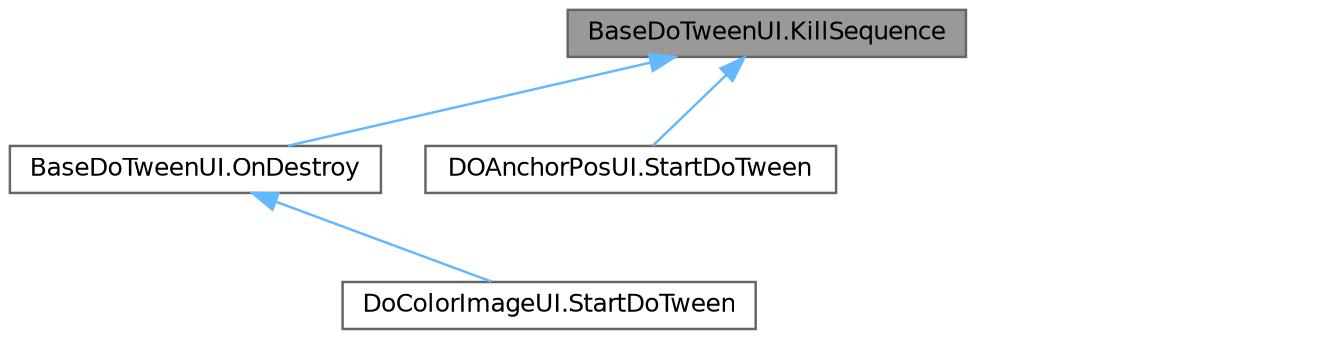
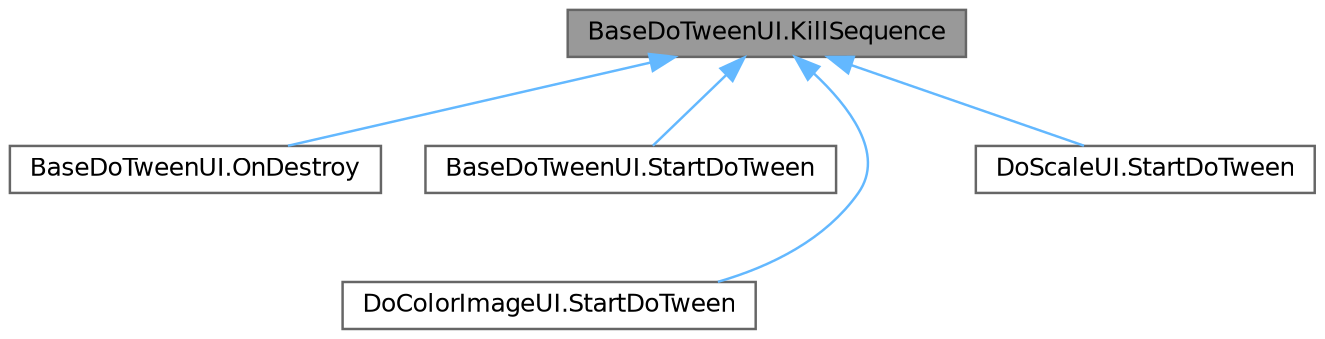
(631, 169) -> (631, 169)
none -> (1145, 169)
(384, 242) -> (849, 205)
